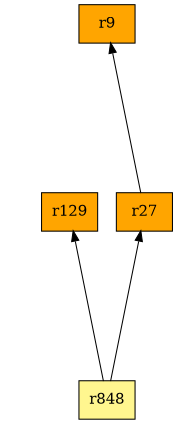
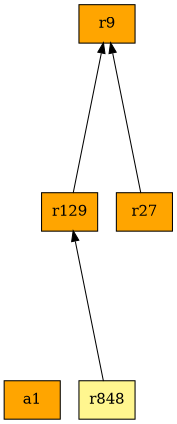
none -> (87, 123)
(125, 311) -> none
none -> (32, 400)
